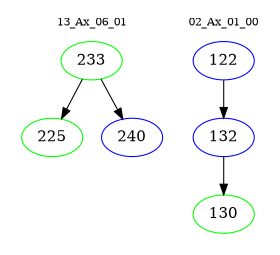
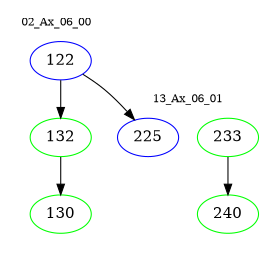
(224, 23) -> (56, 23)
(75, 94) -> (116, 100)
(52, 137) -> (148, 137)
(132, 137) -> (228, 214)
(224, 137) -> (61, 137)
